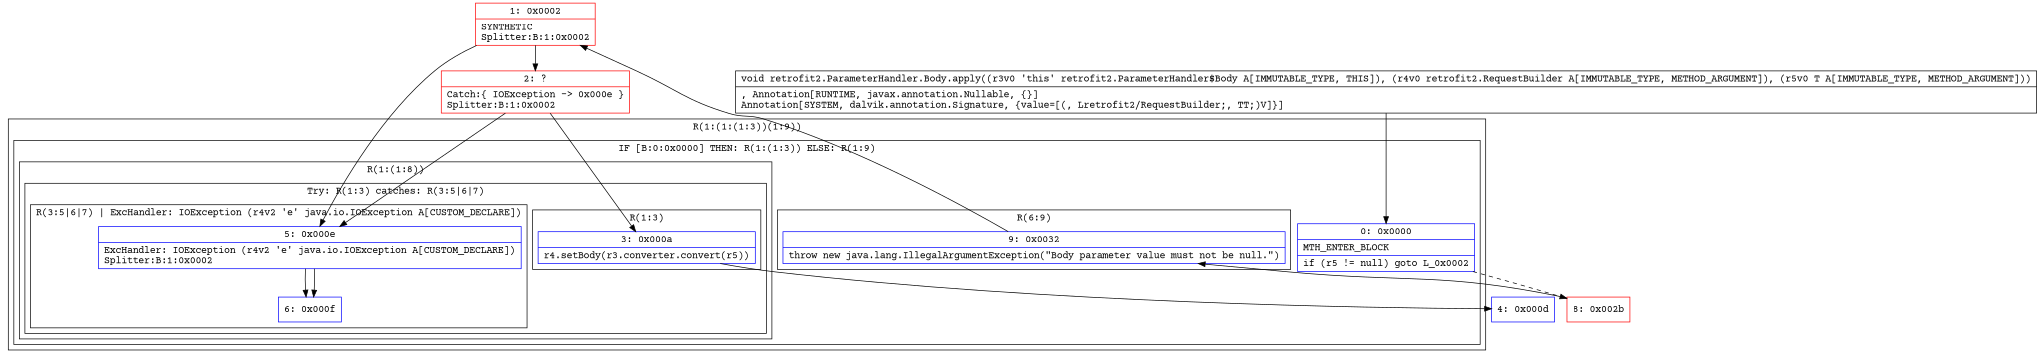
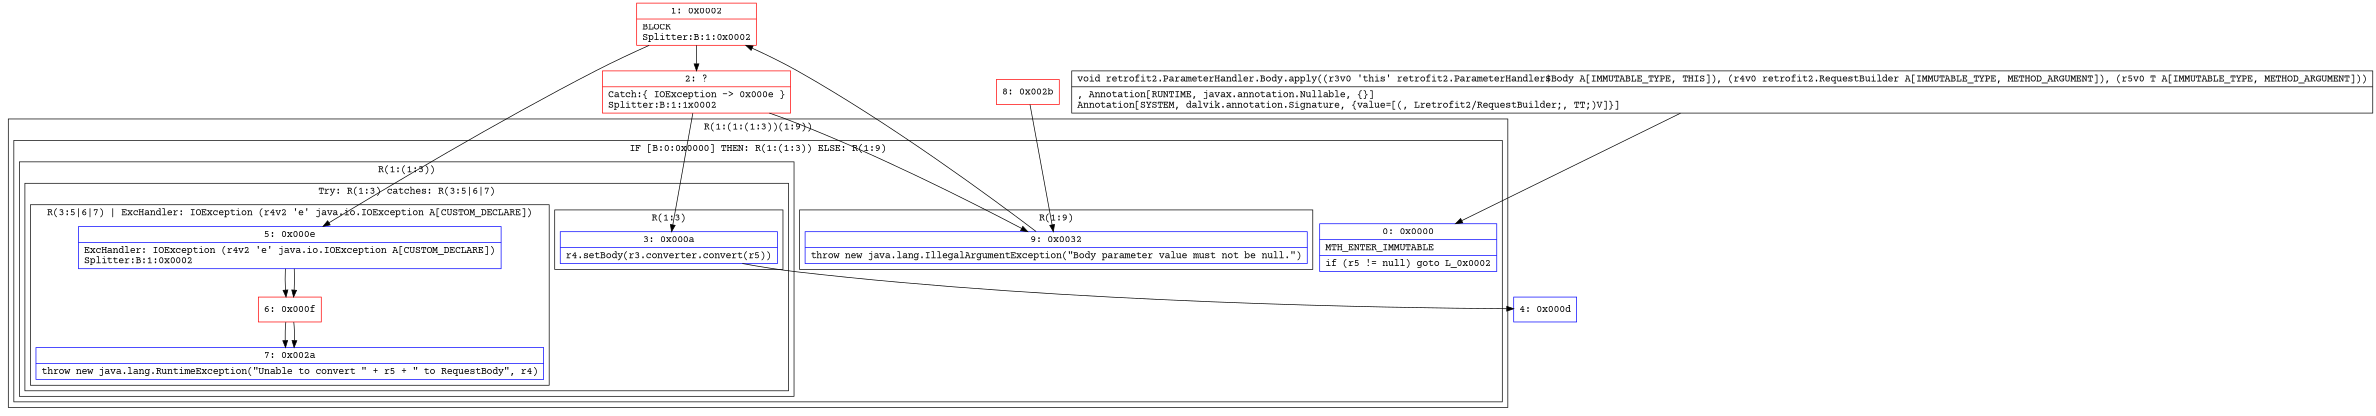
(507, 27) -> (657, 27)
(501, 105) -> (662, 105)
(425, 168) -> (897, 167)
(396, 170) -> (407, 170)
(1034, 218) -> (1056, 218)
(1346, 247) -> (1380, 247)
(1517, 284) -> none
(310, 310) -> (290, 310)
none -> (290, 363)
